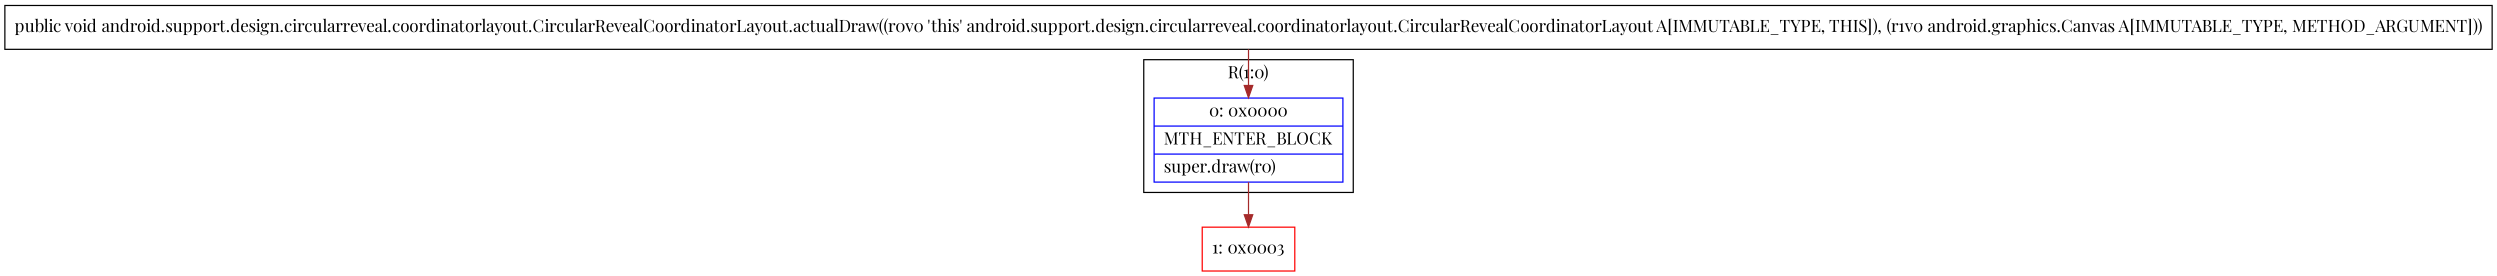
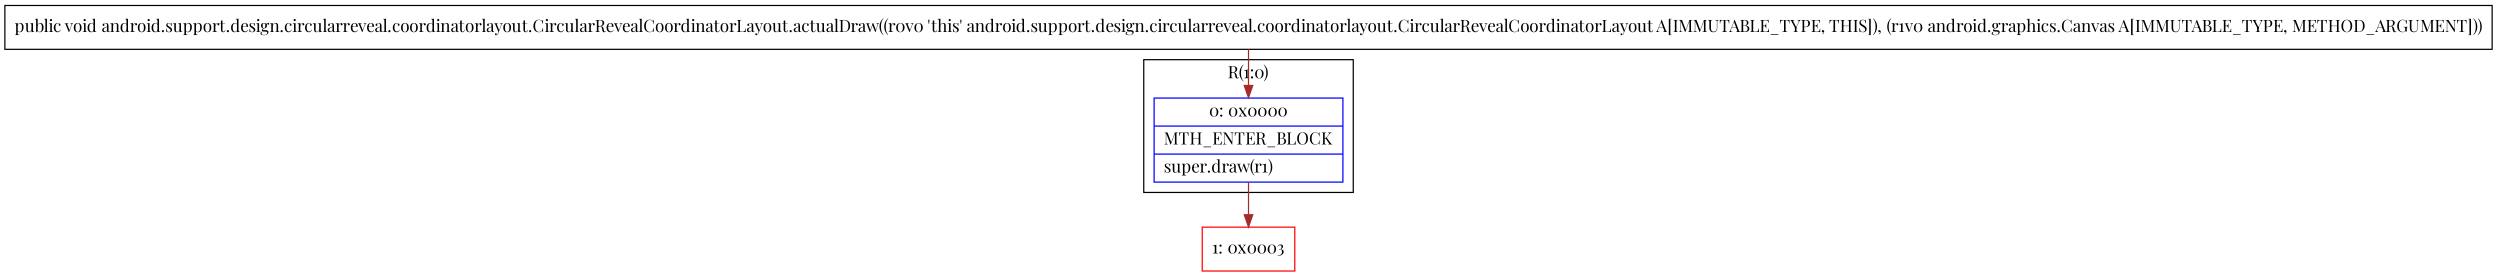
(1220, 167) -> (1219, 167)
